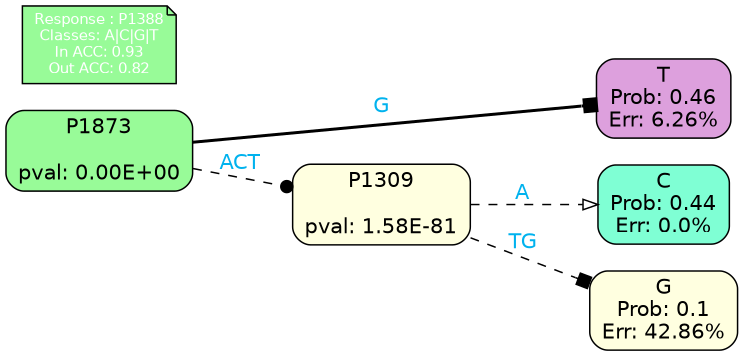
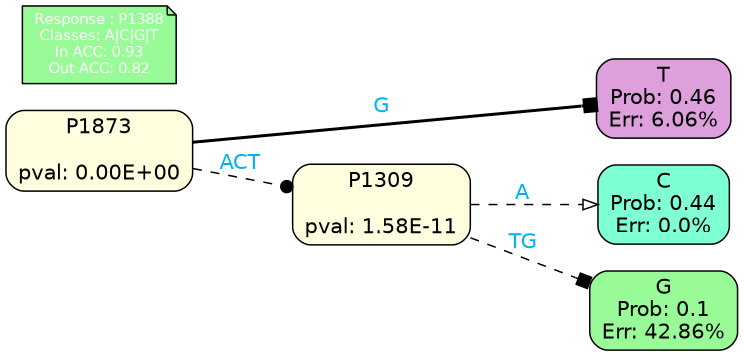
(664, 99) -> (664, 99)
(99, 151) -> (99, 151)
(381, 205) -> (381, 205)
(664, 311) -> (664, 311)
